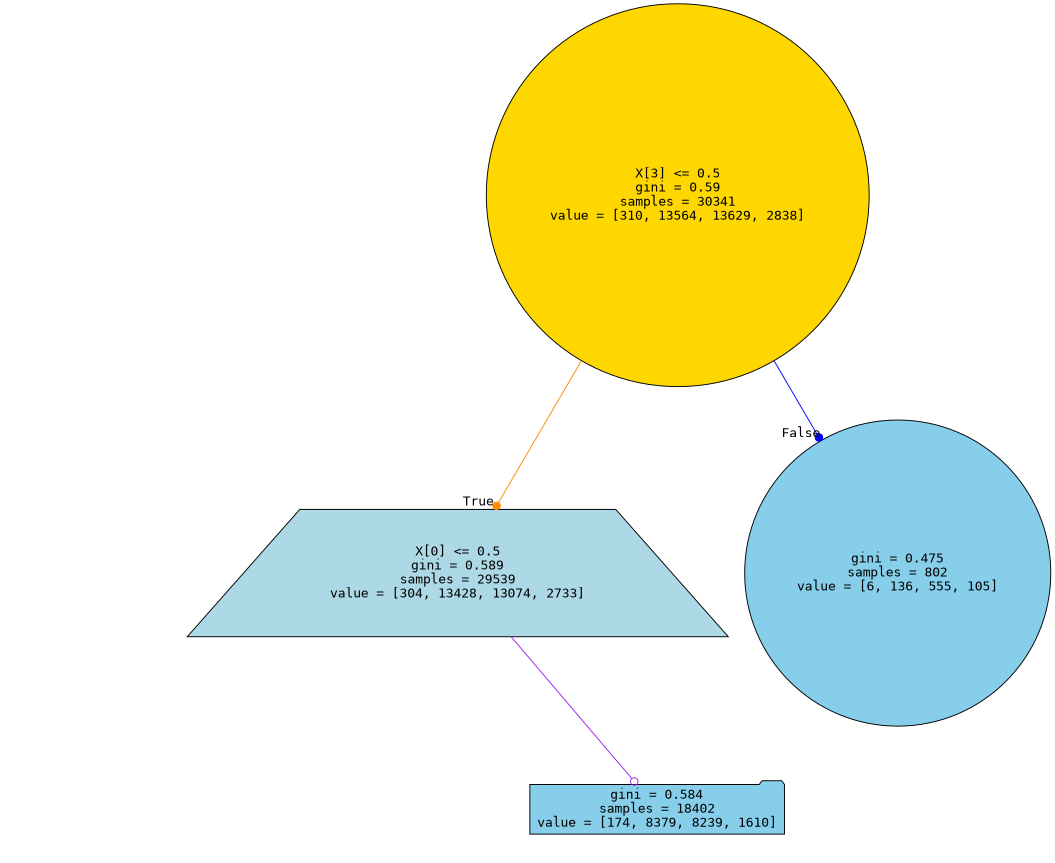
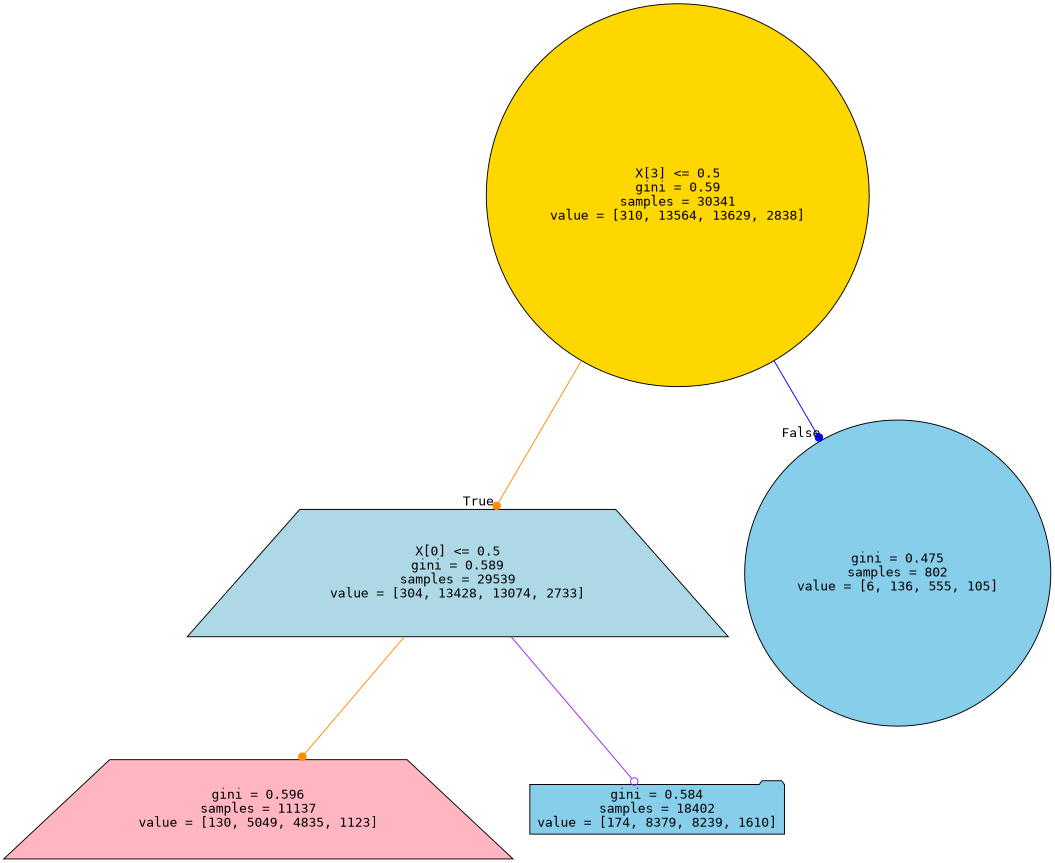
none -> (258, 809)
